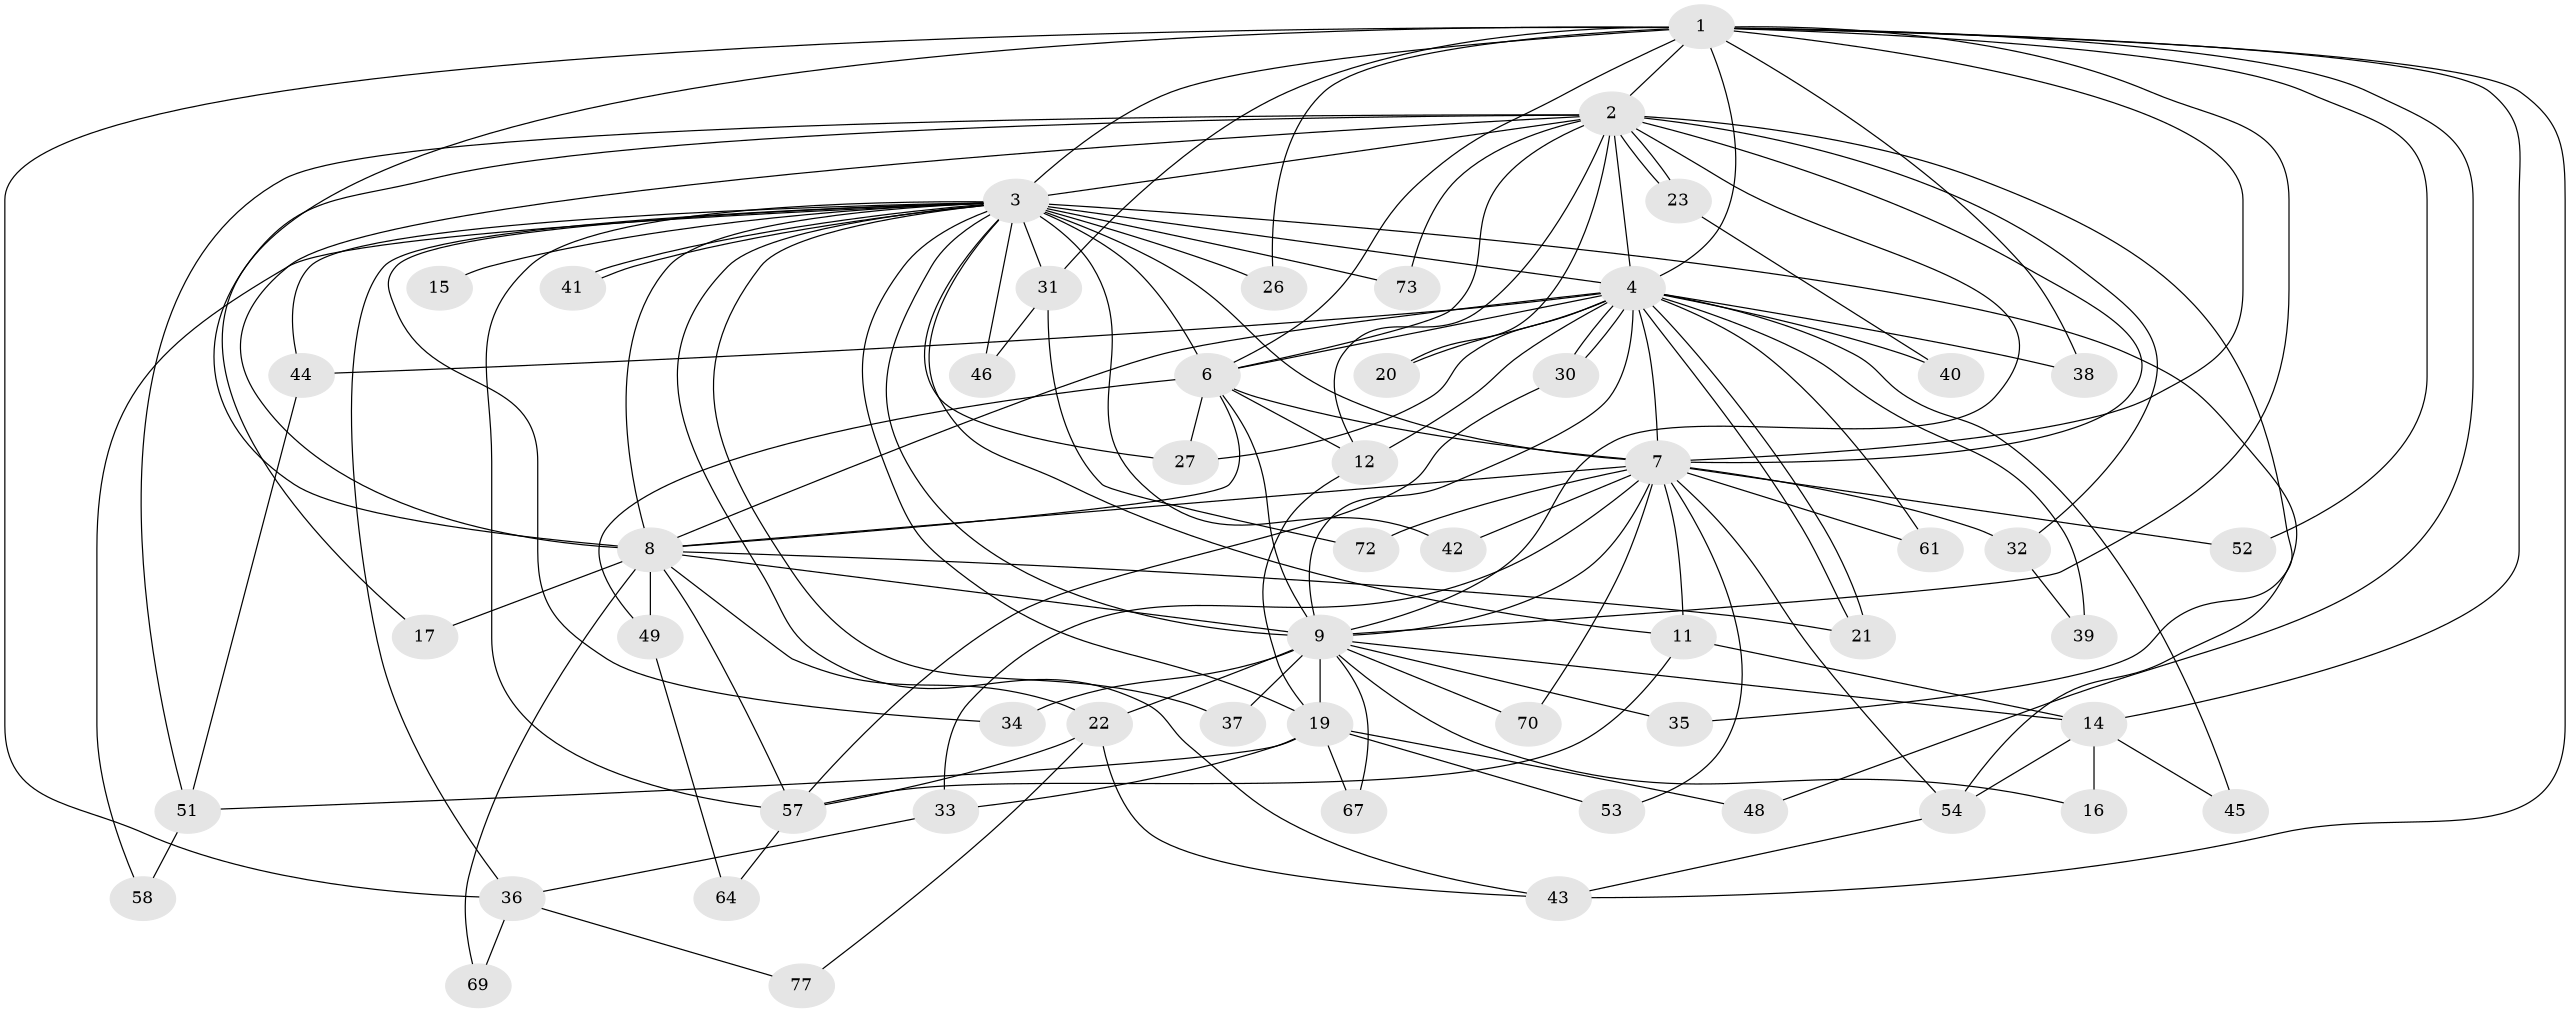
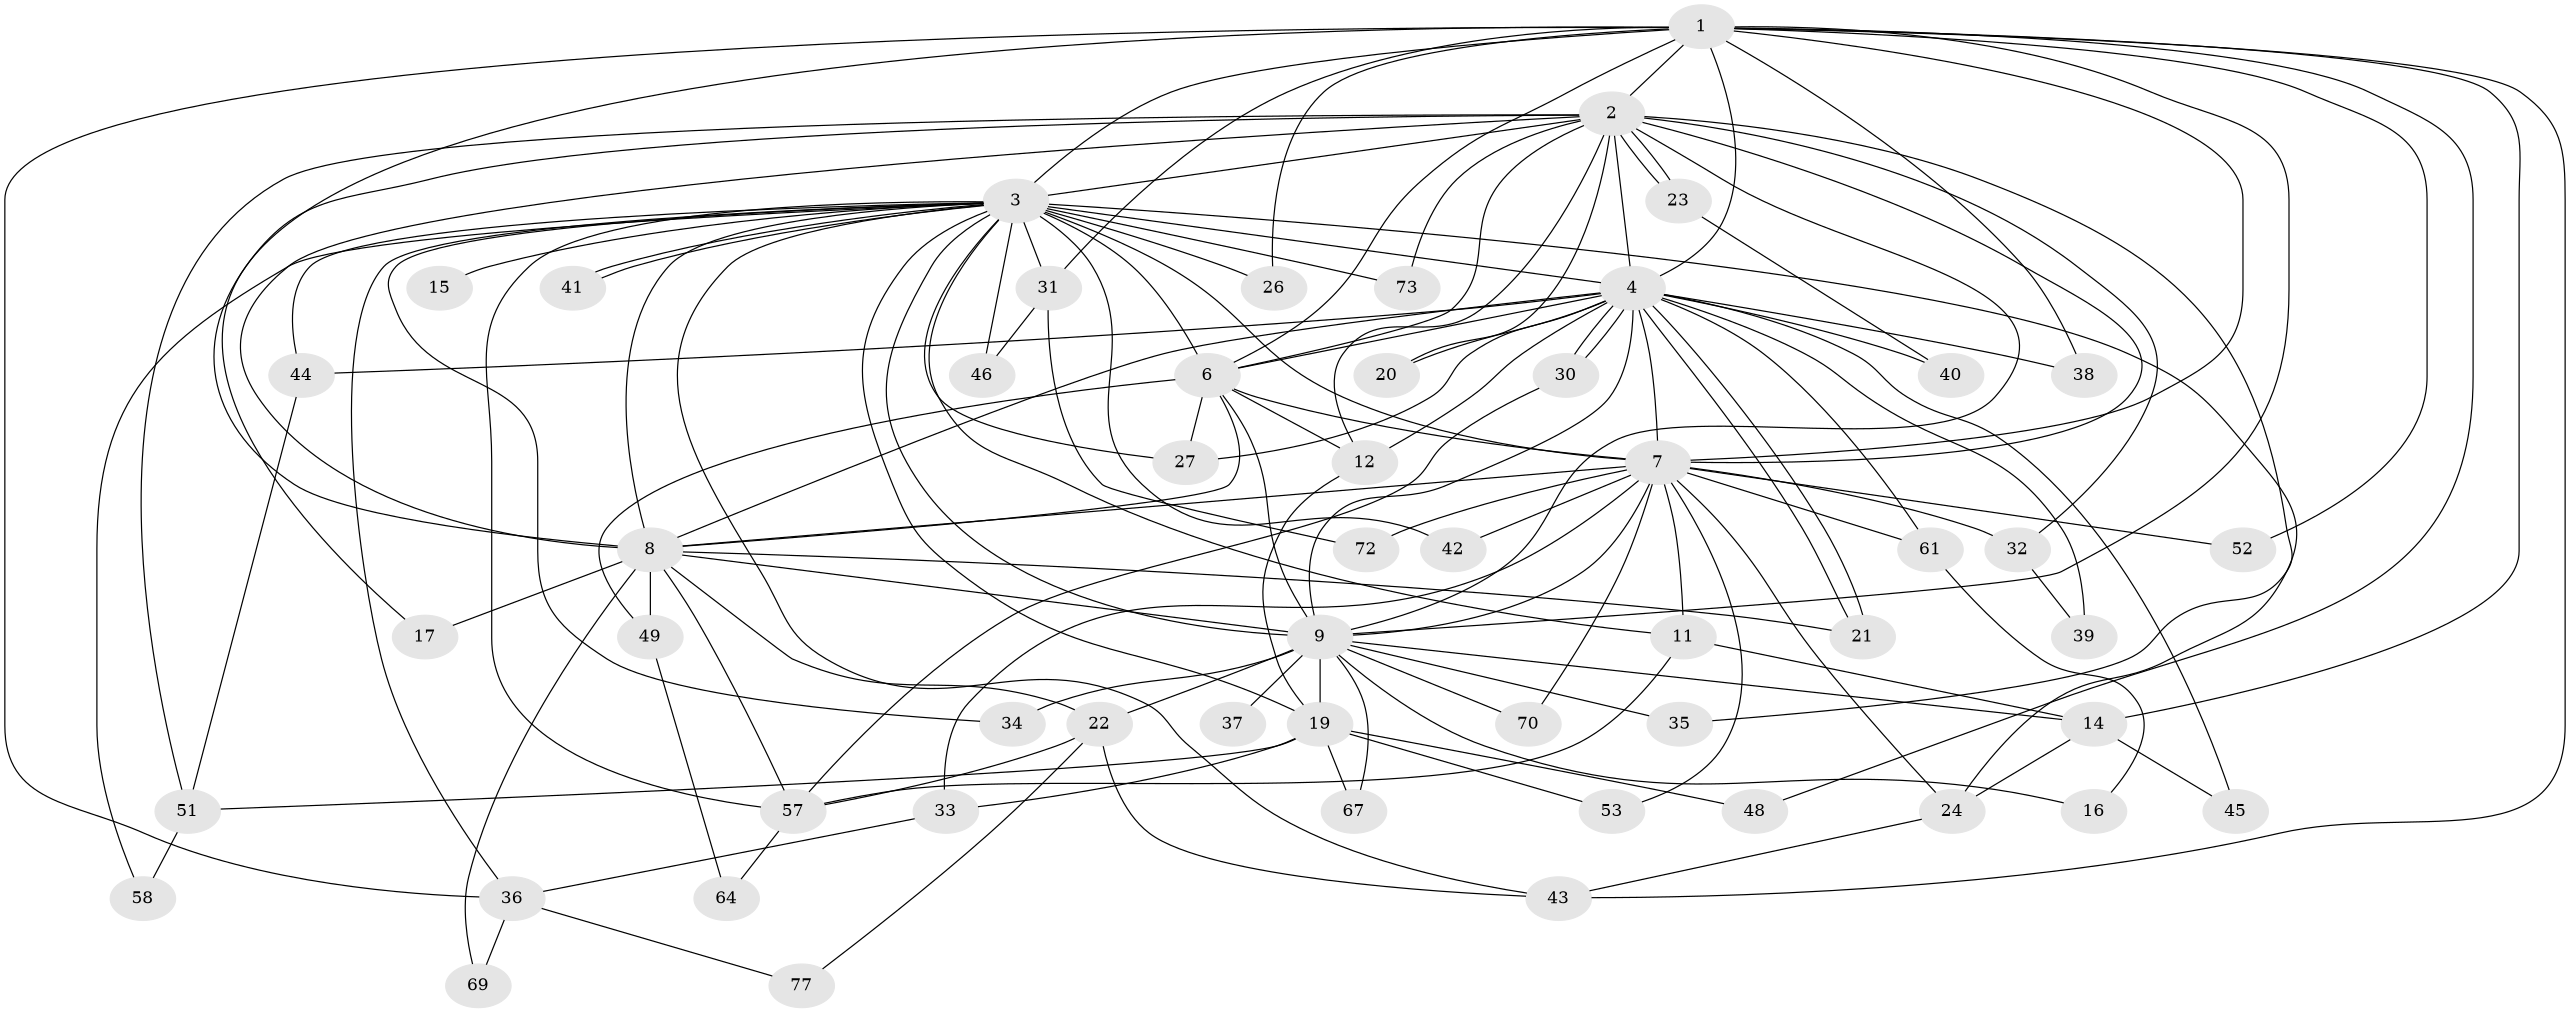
(761, 523) -> none
(2094, 768) -> (2061, 669)
(1952, 811) -> (1952, 811)
